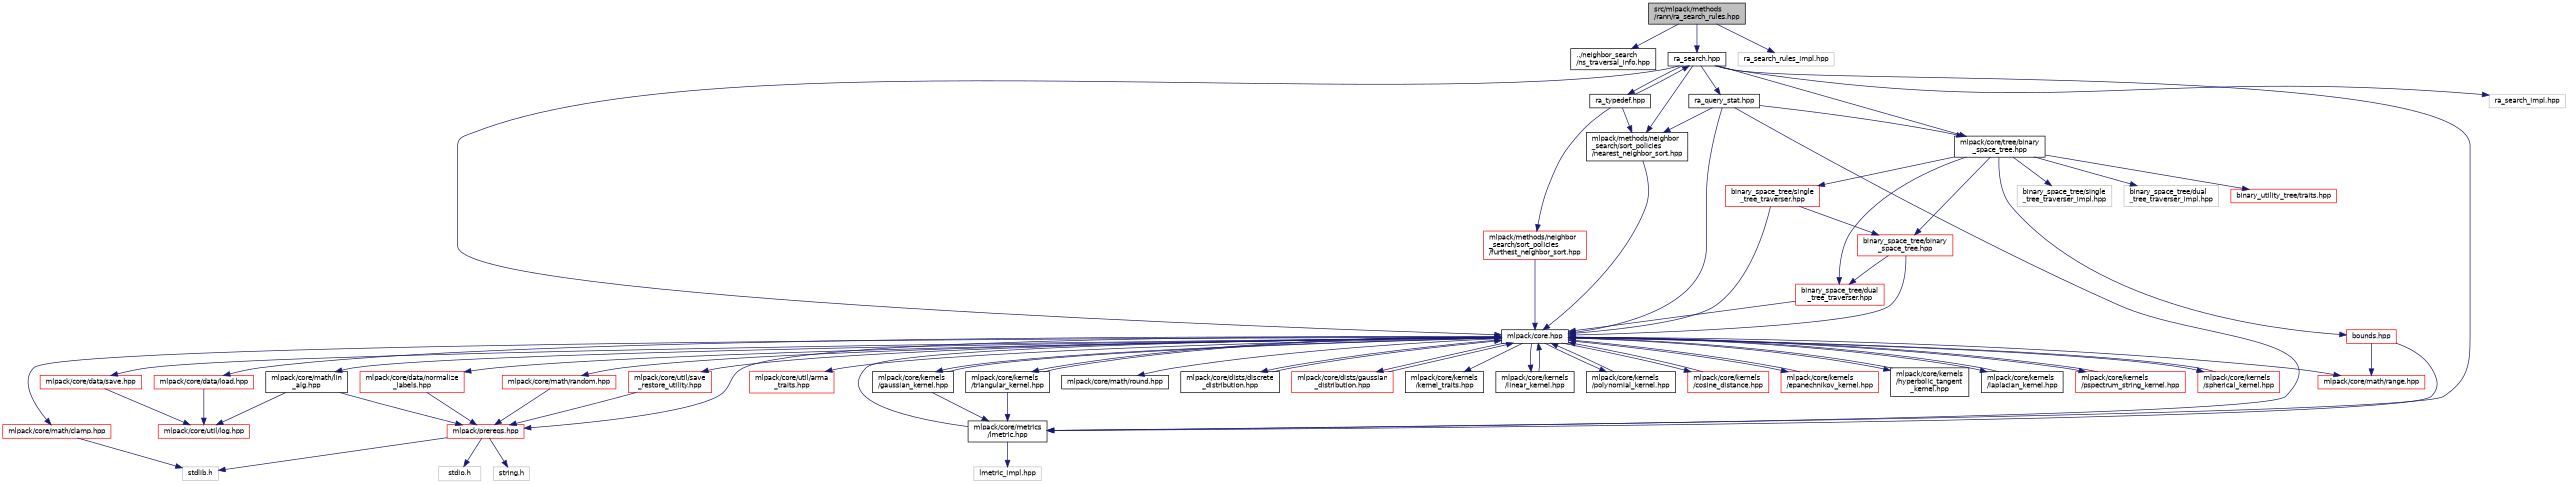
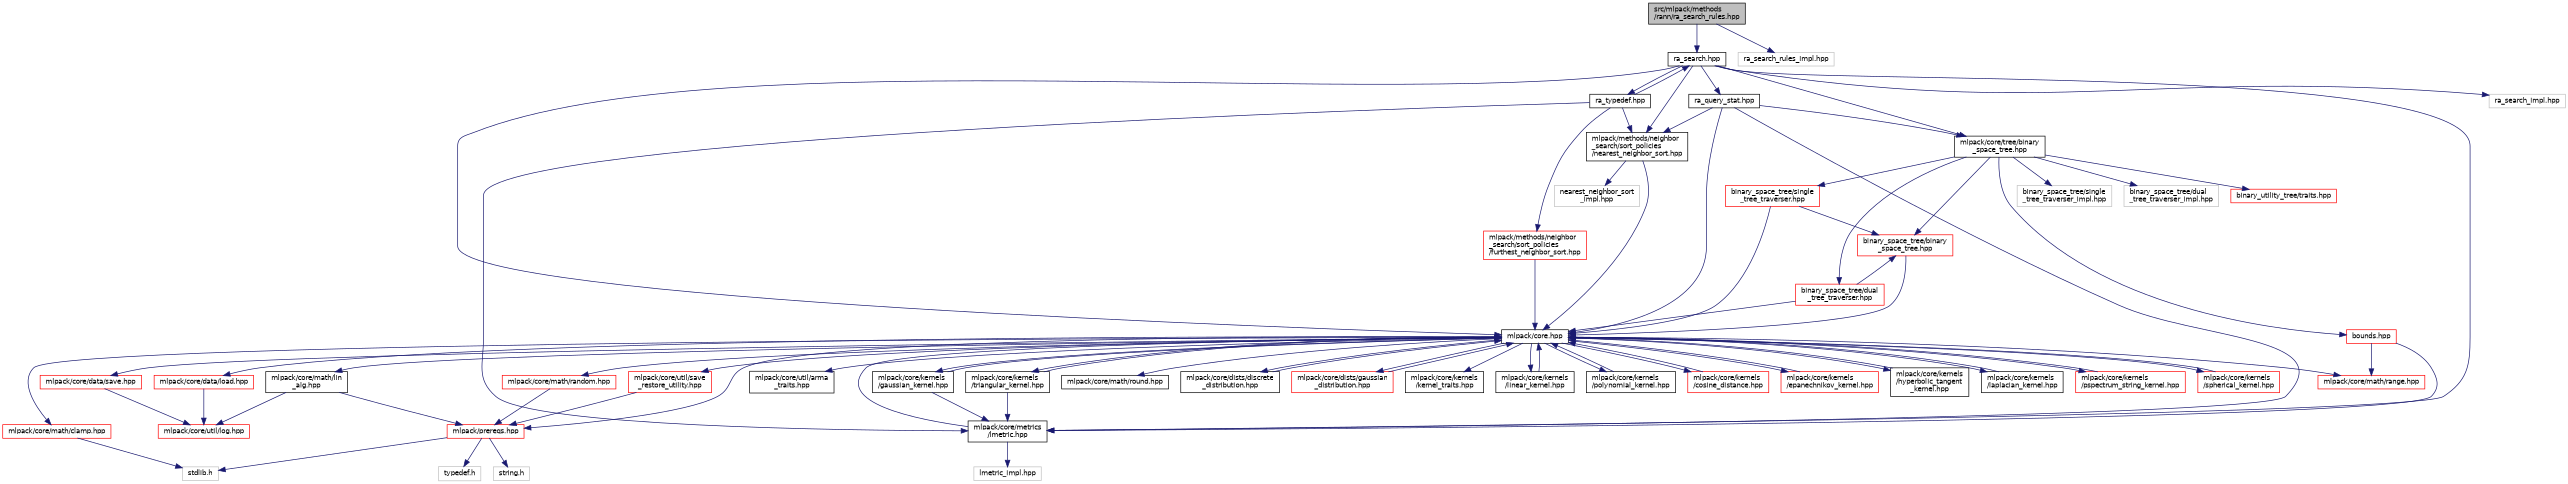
(1613, 59) -> none
none -> (697, 151)
none -> (1597, 196)
(1871, 268) -> (1874, 273)
(412, 382) -> none
(792, 382) -> (792, 382)
(460, 474) -> (460, 474)
